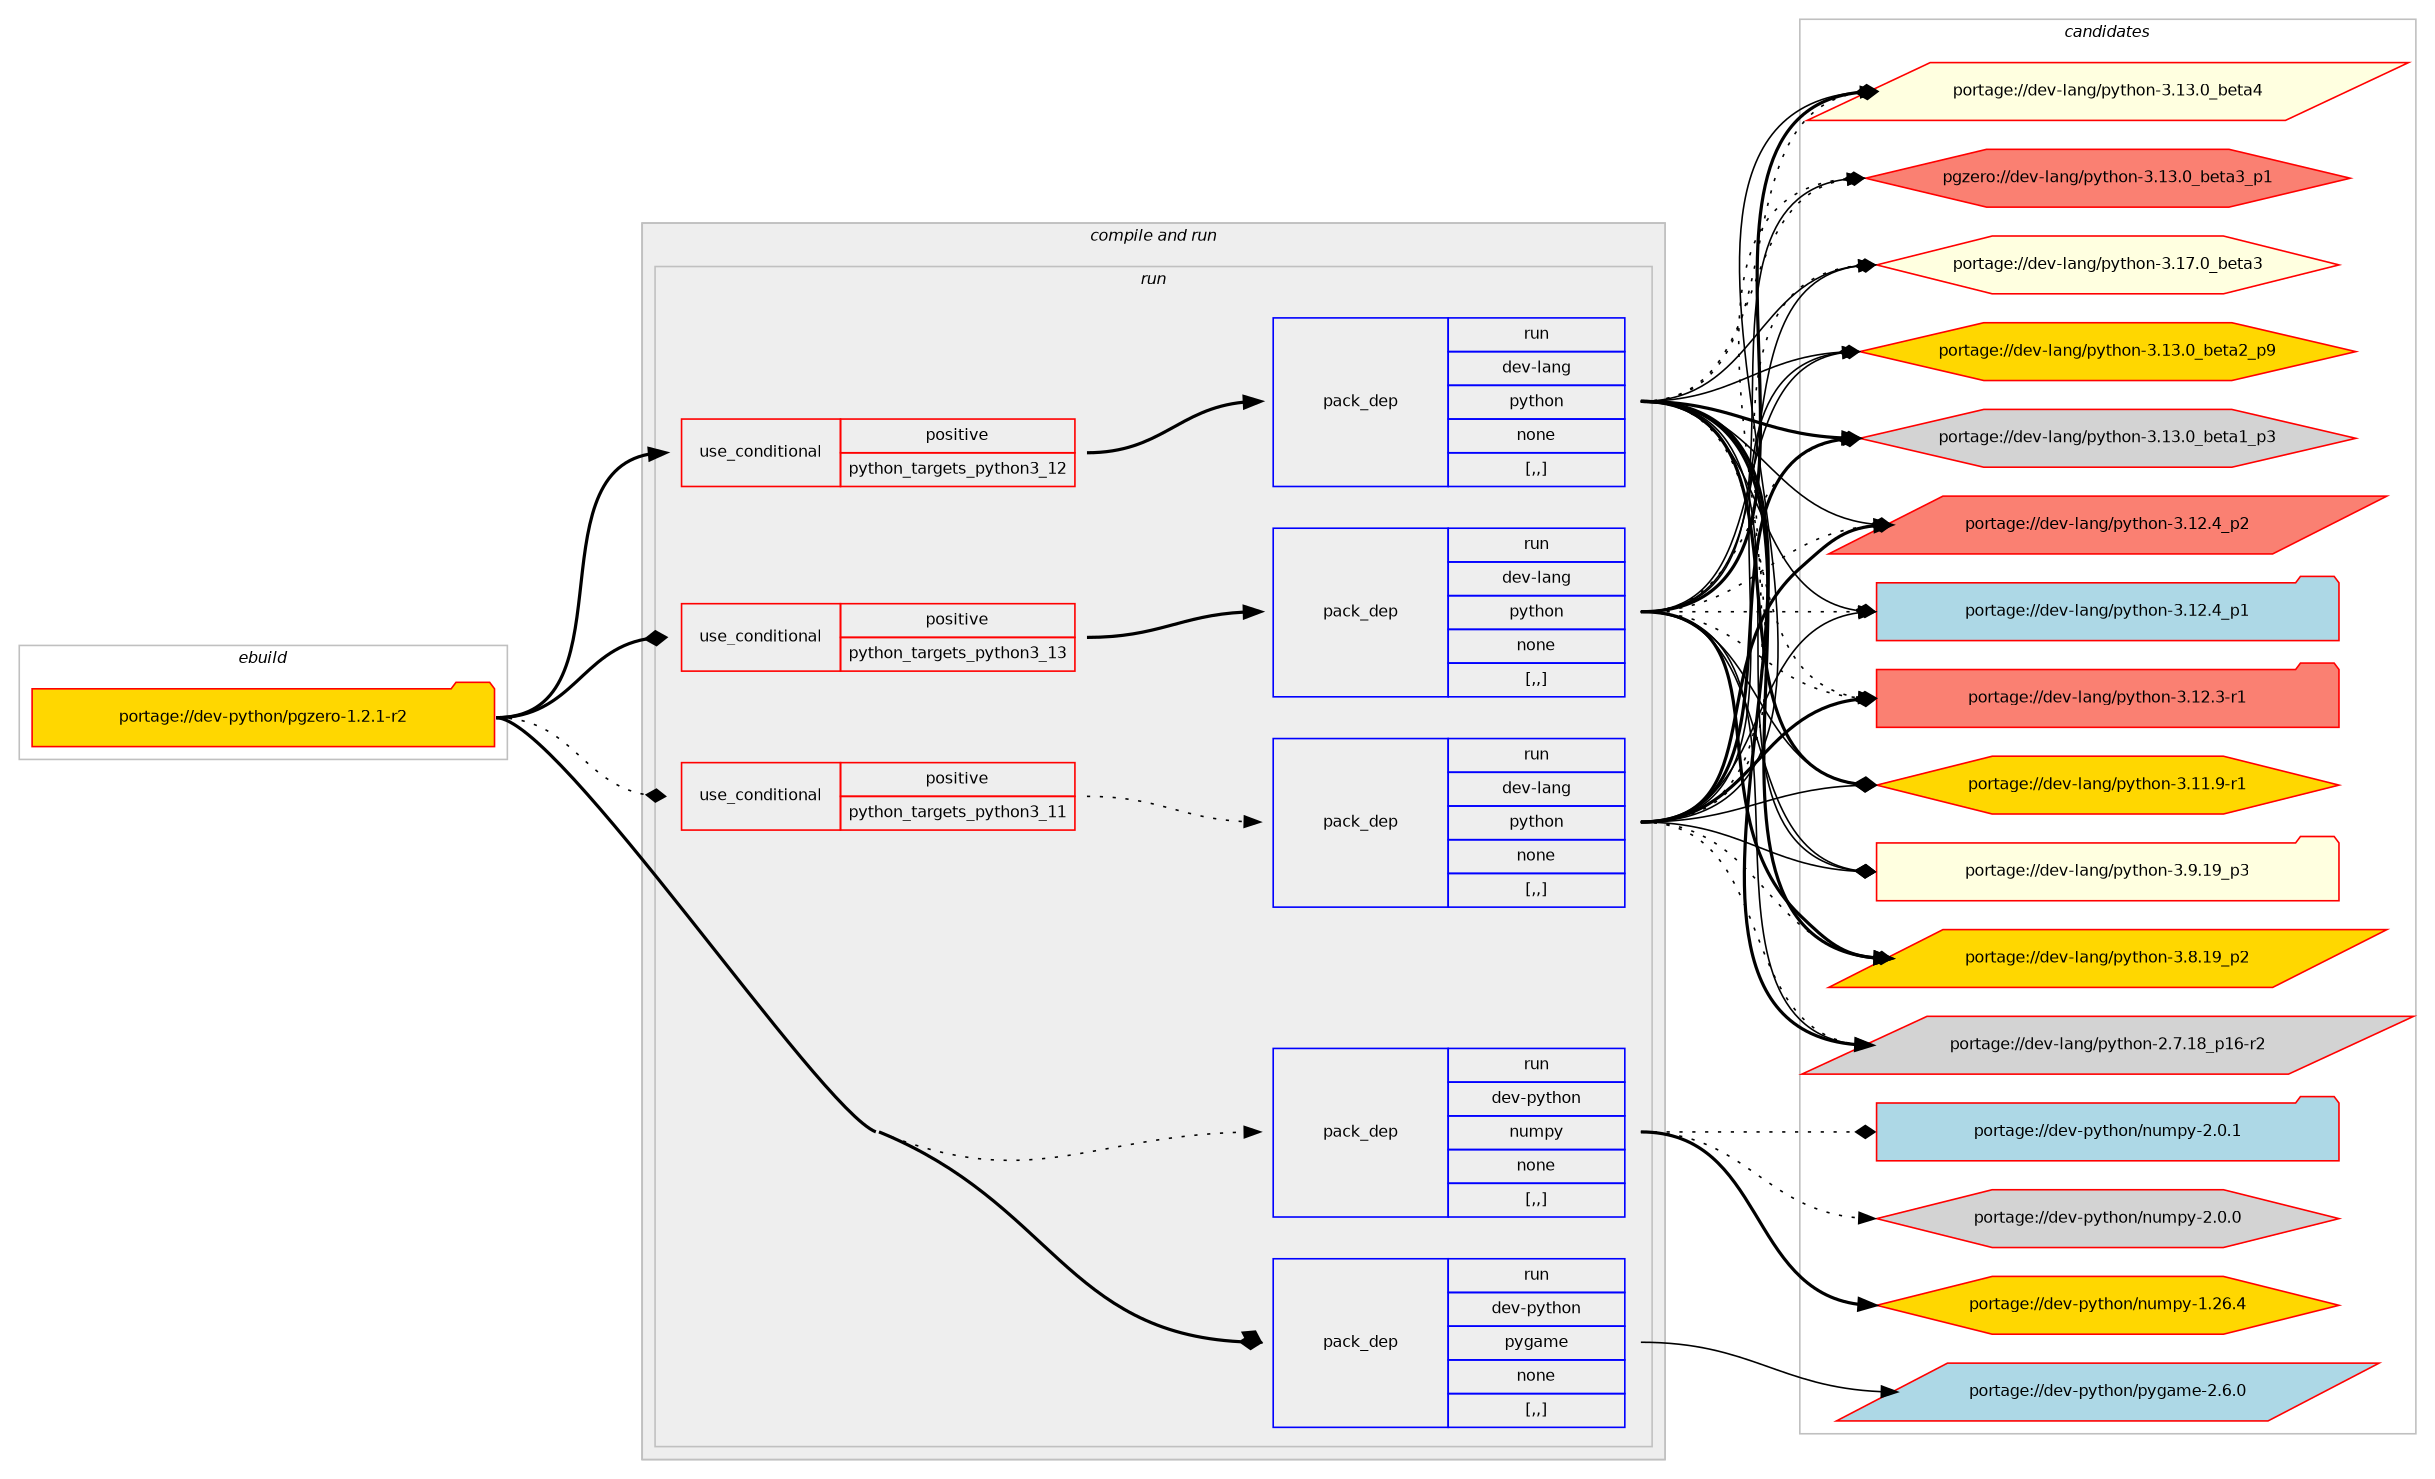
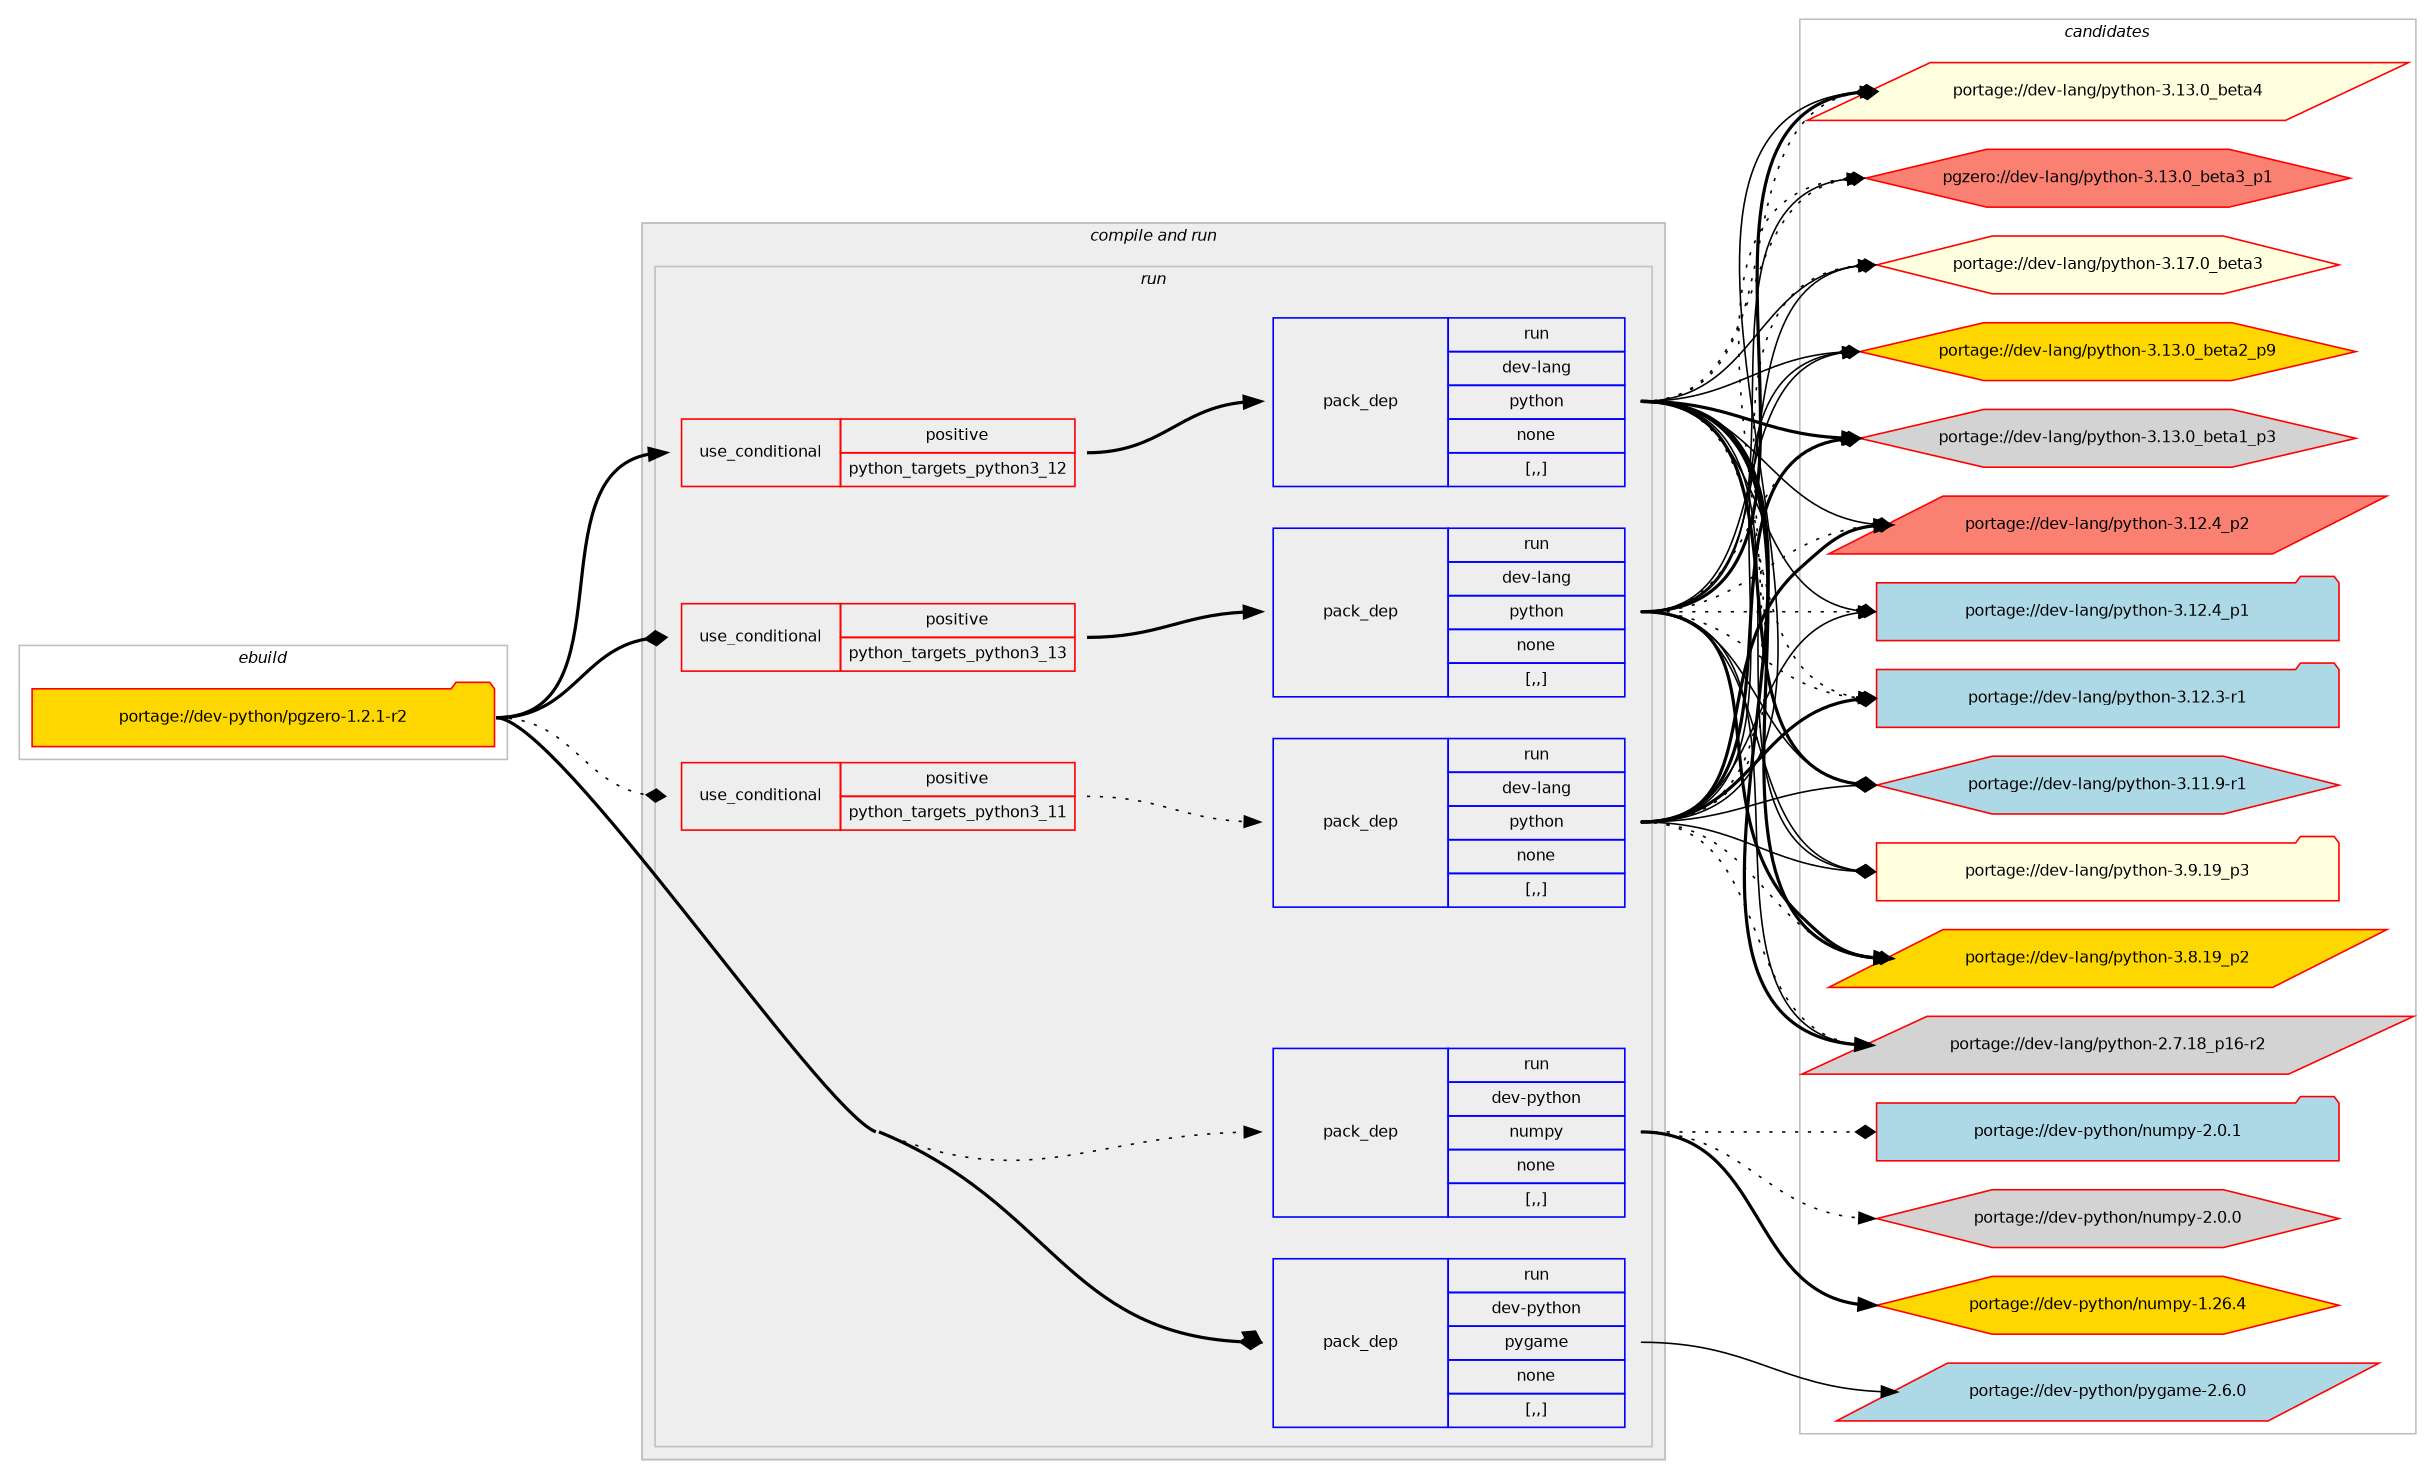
(2108, 698) -> (2108, 698)
(2108, 785) -> (2108, 785)
